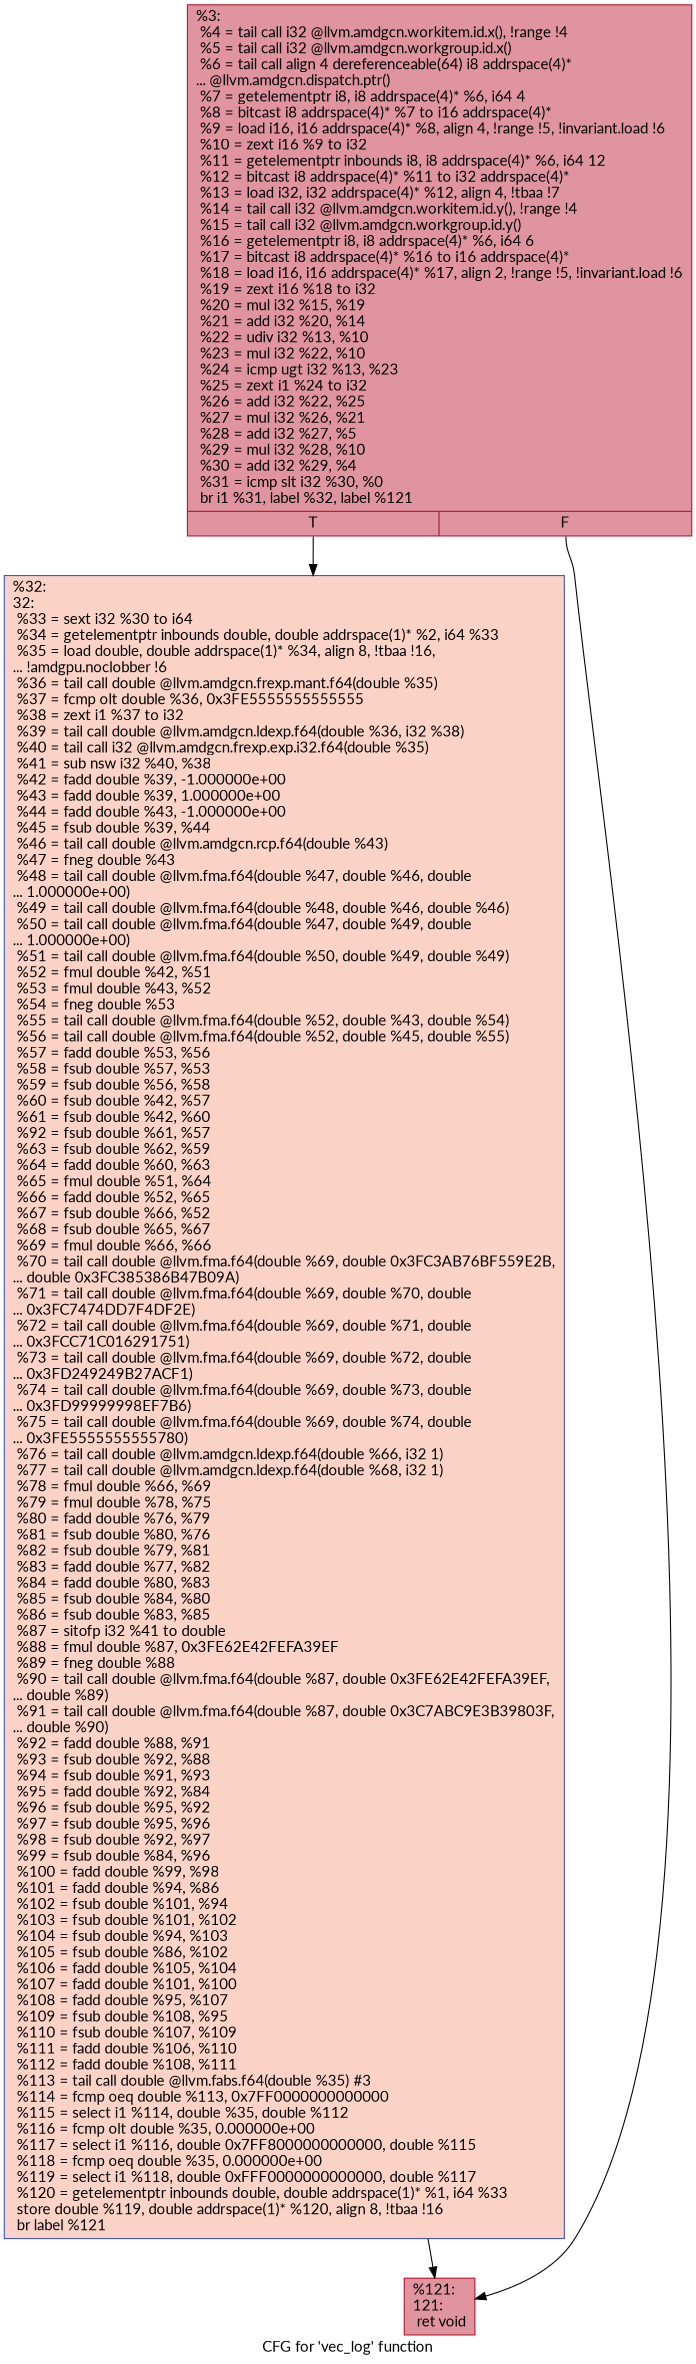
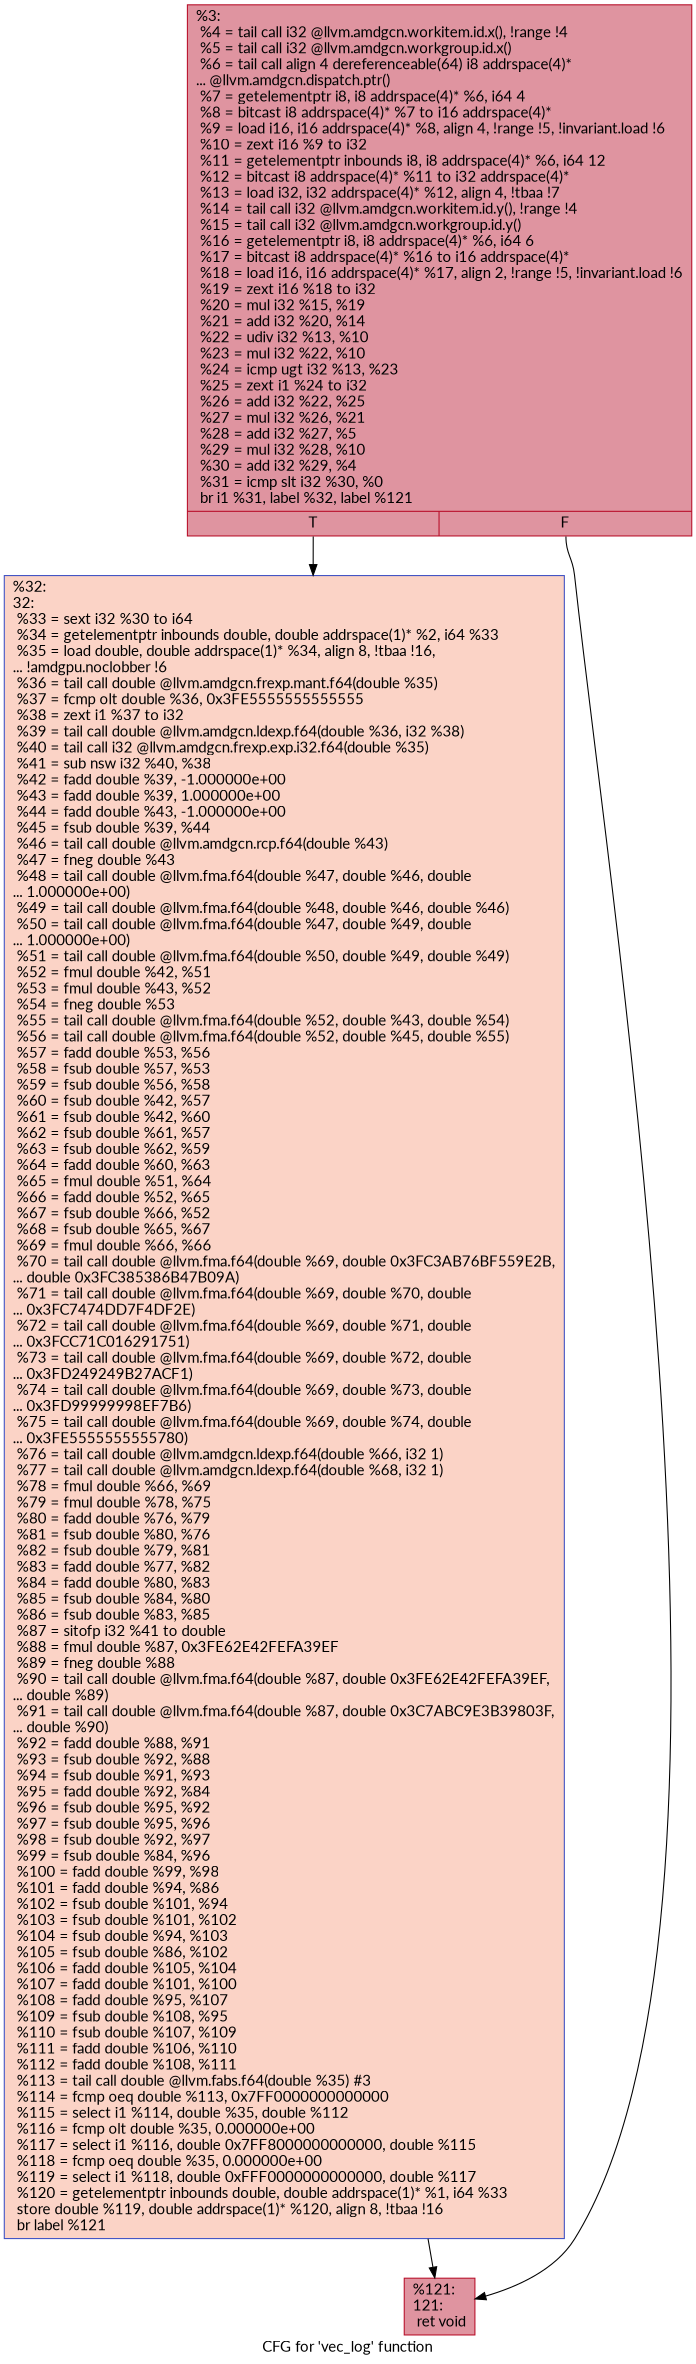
(112, 1133) -> (112, 1133)
